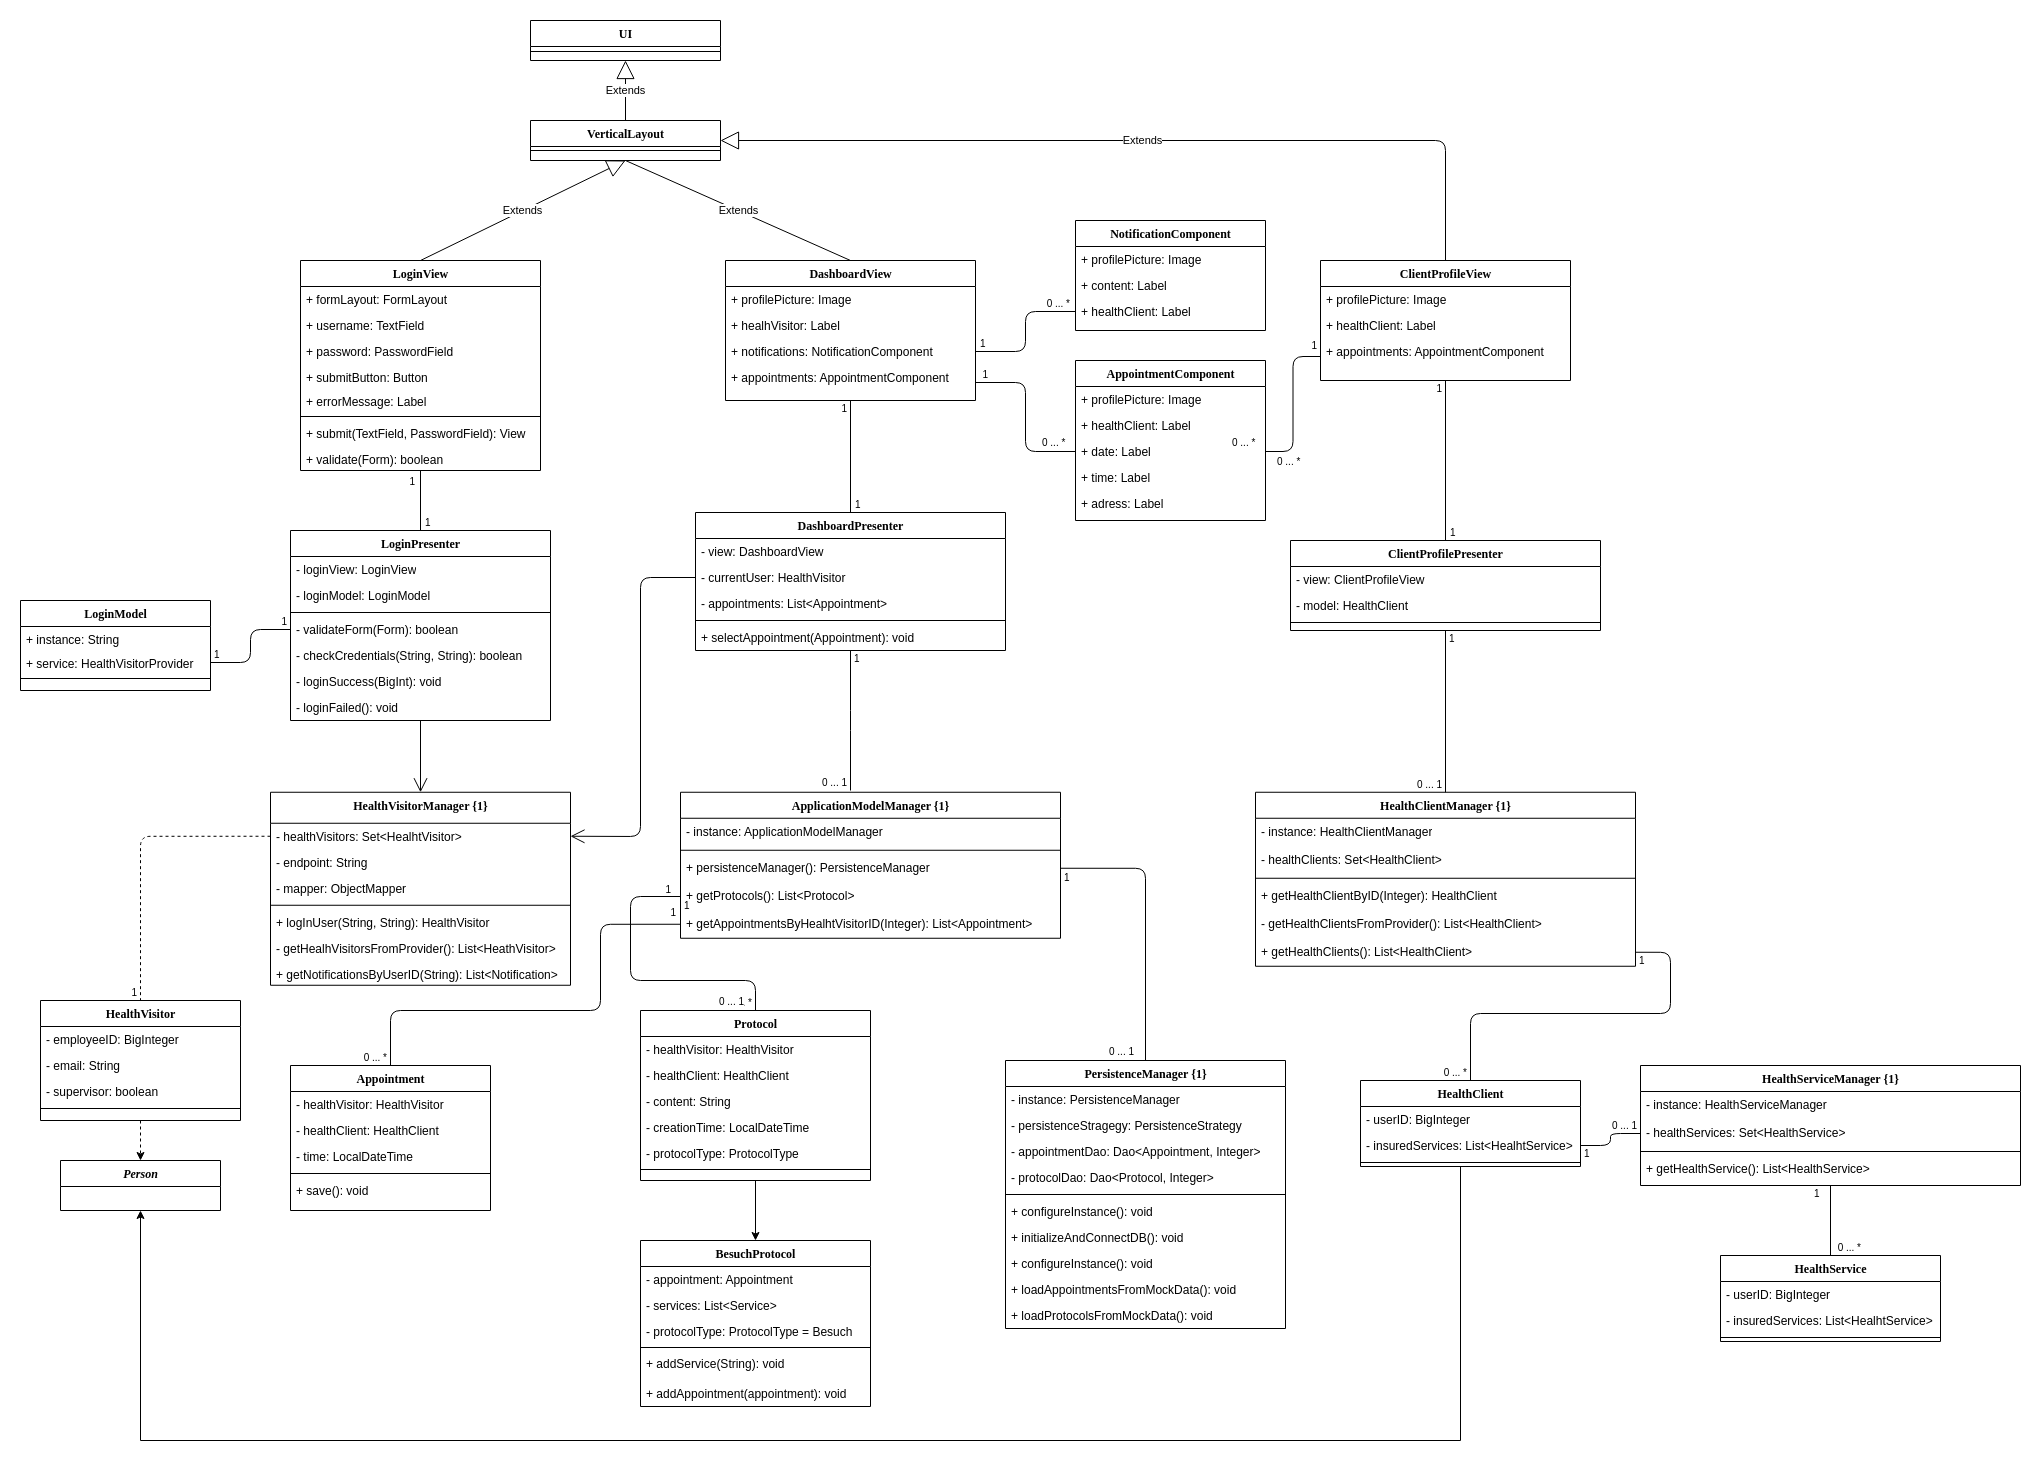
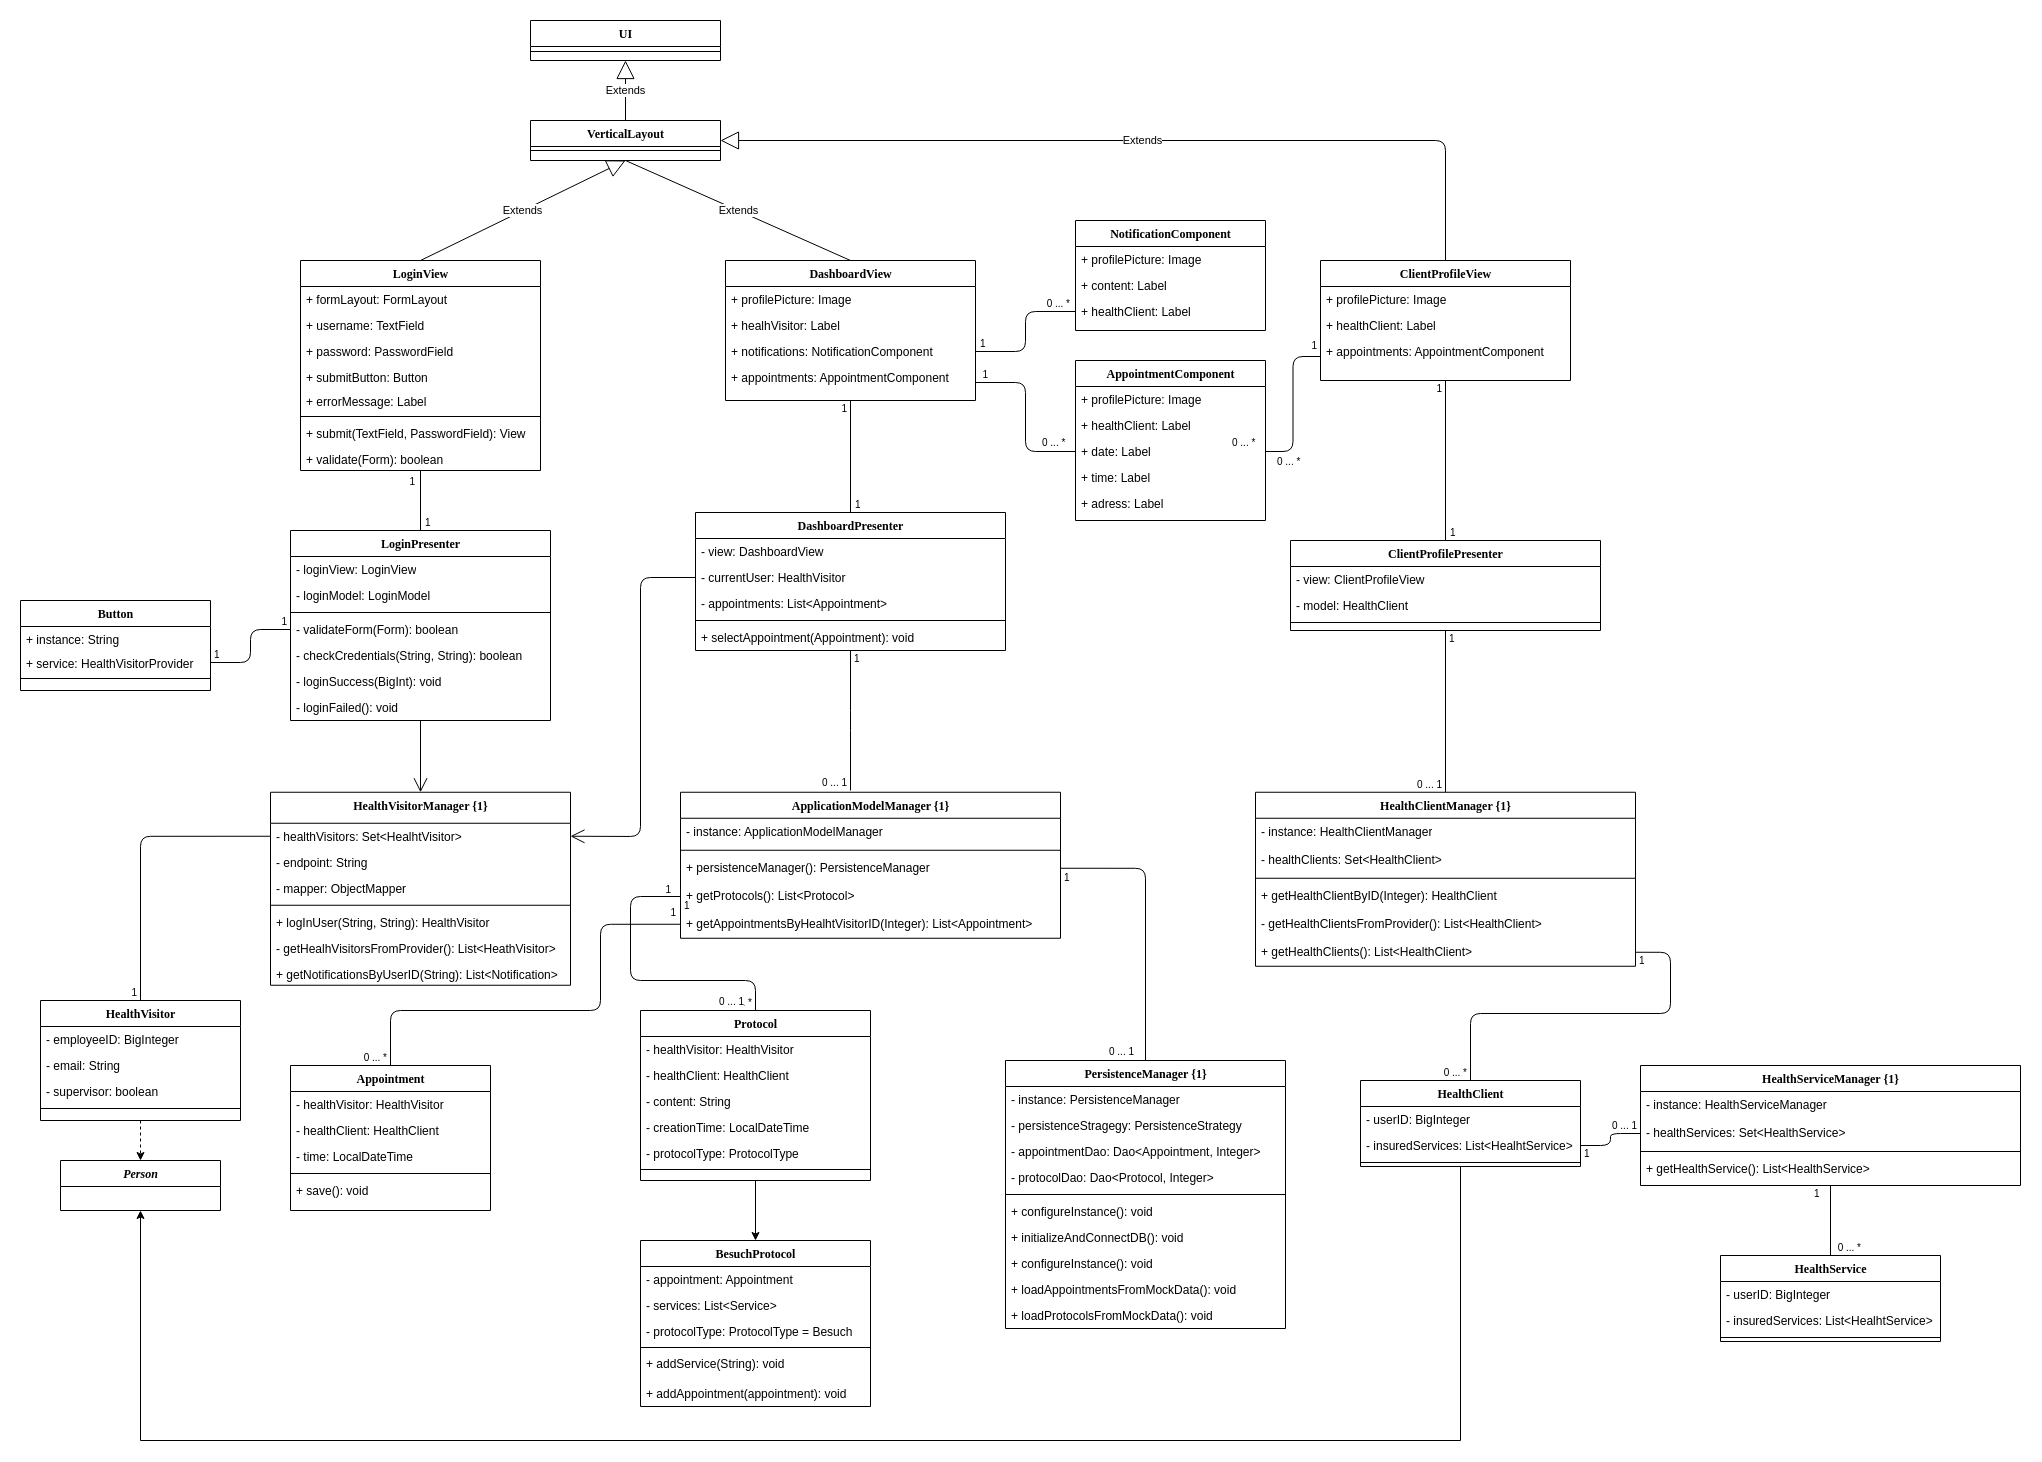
(116, 615) -> (116, 615)
(141, 858) -> (141, 858)
